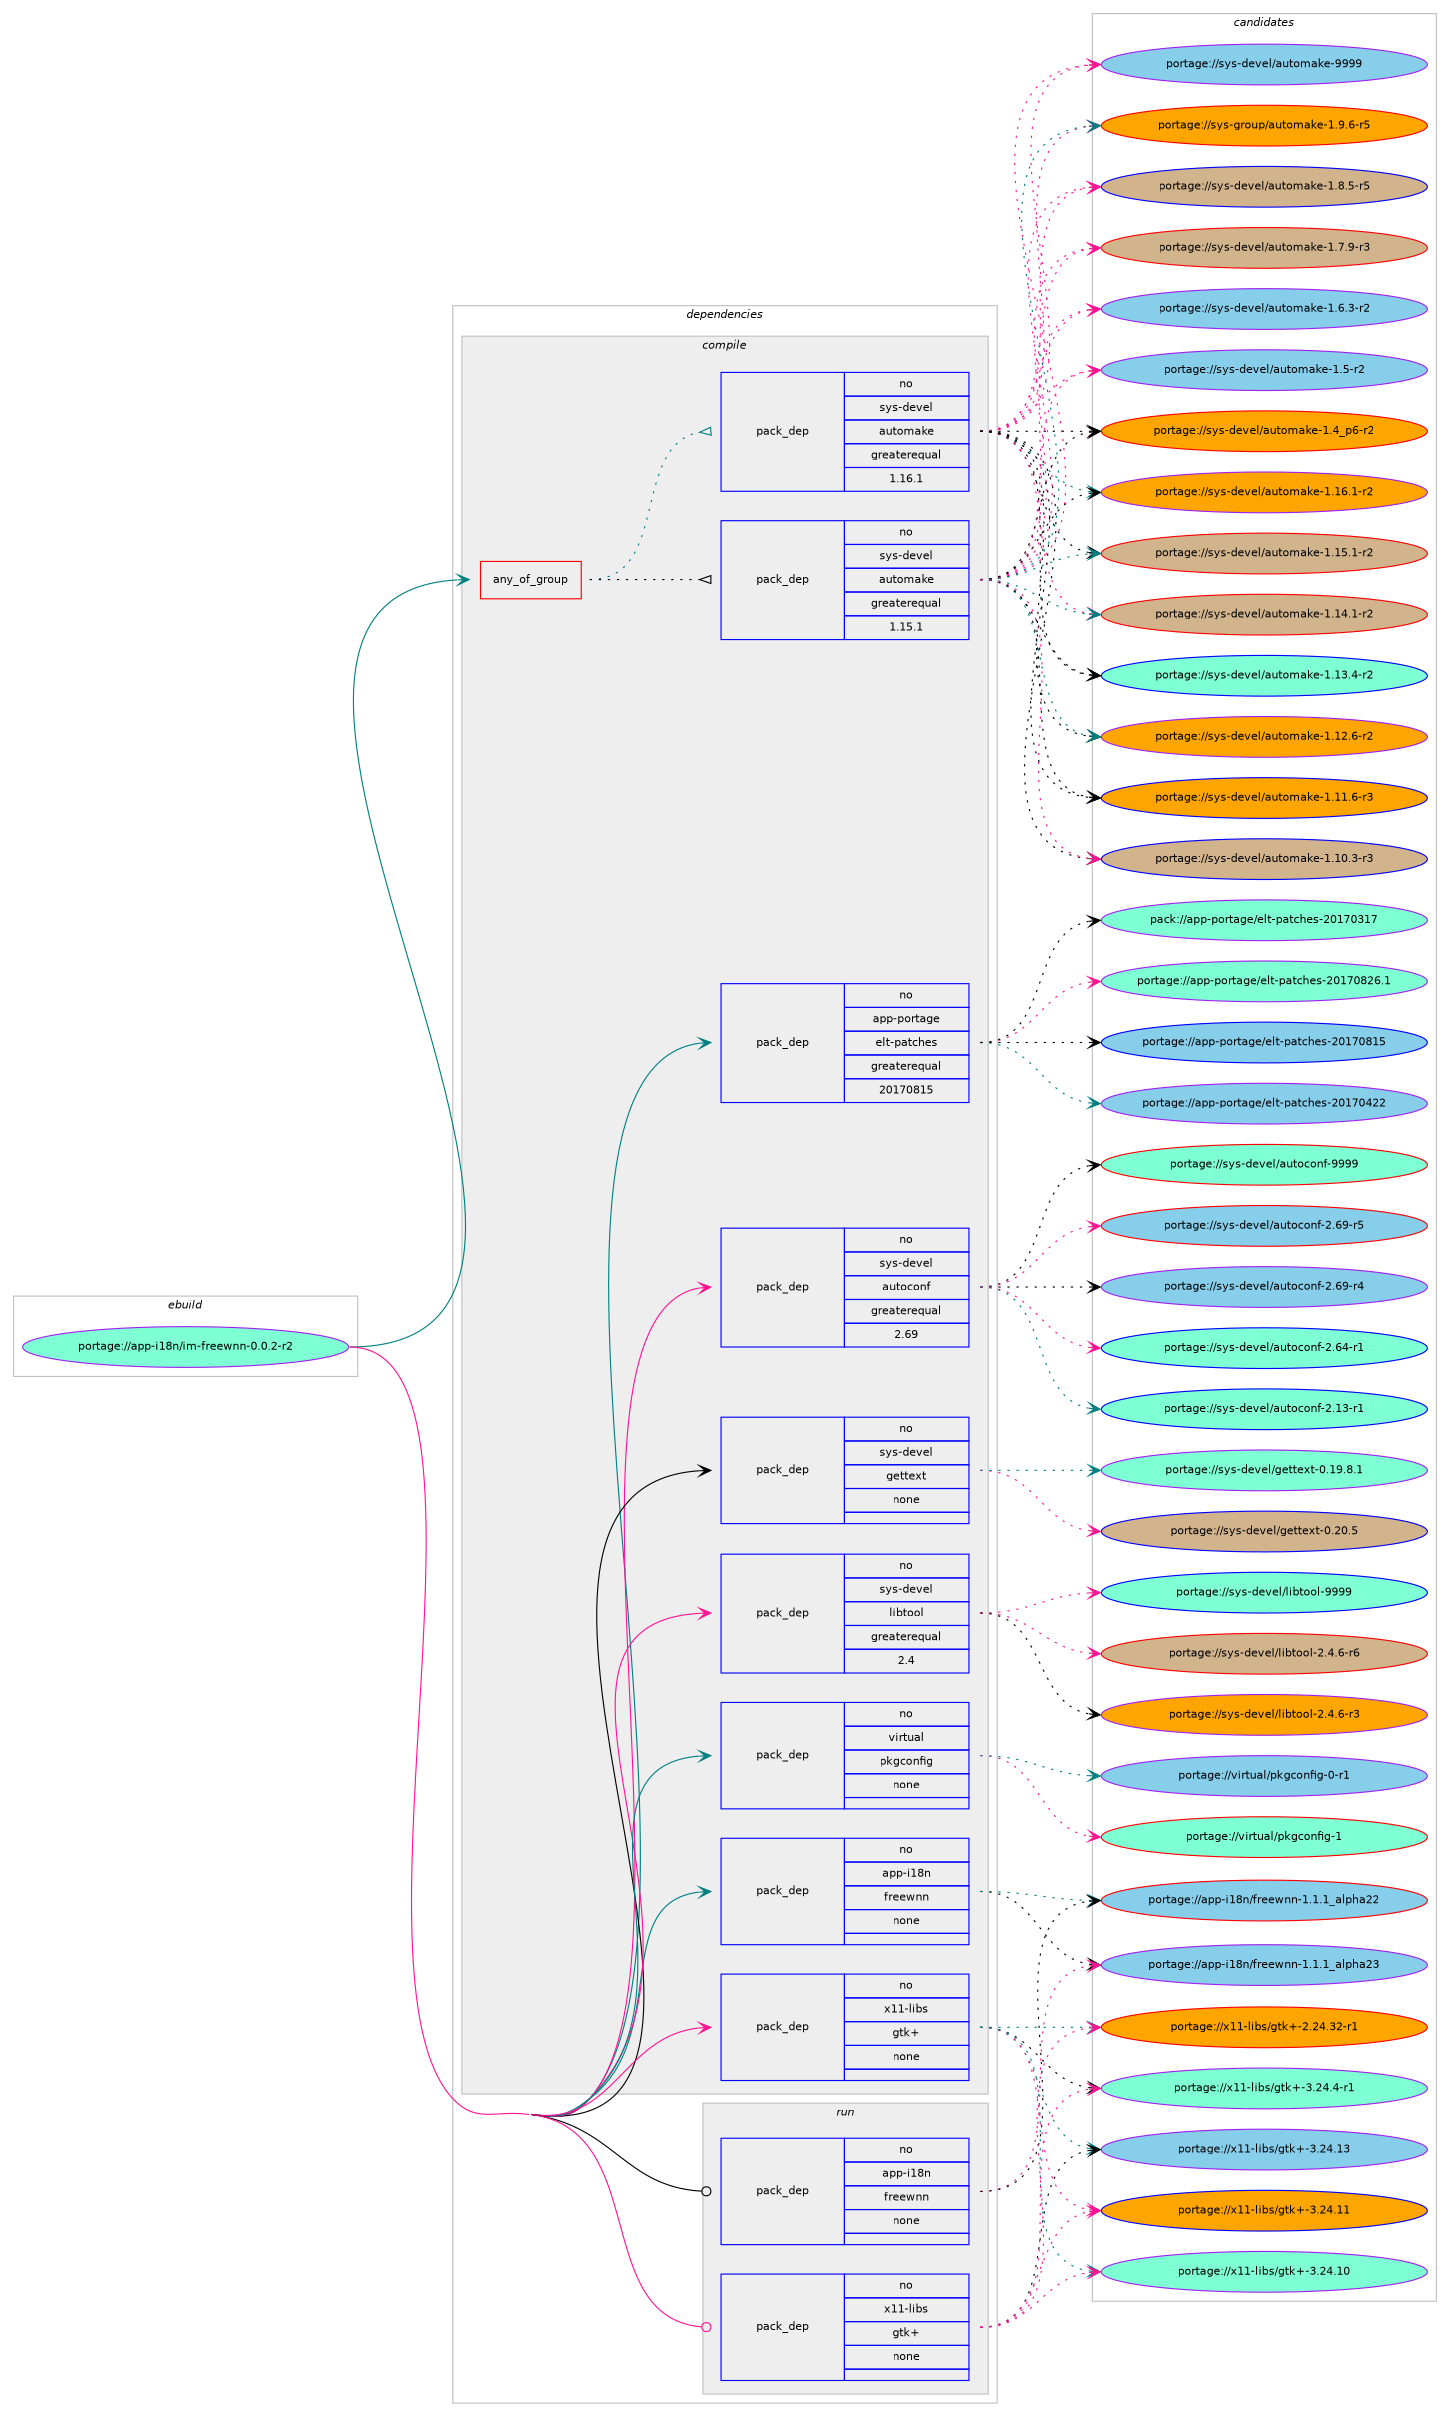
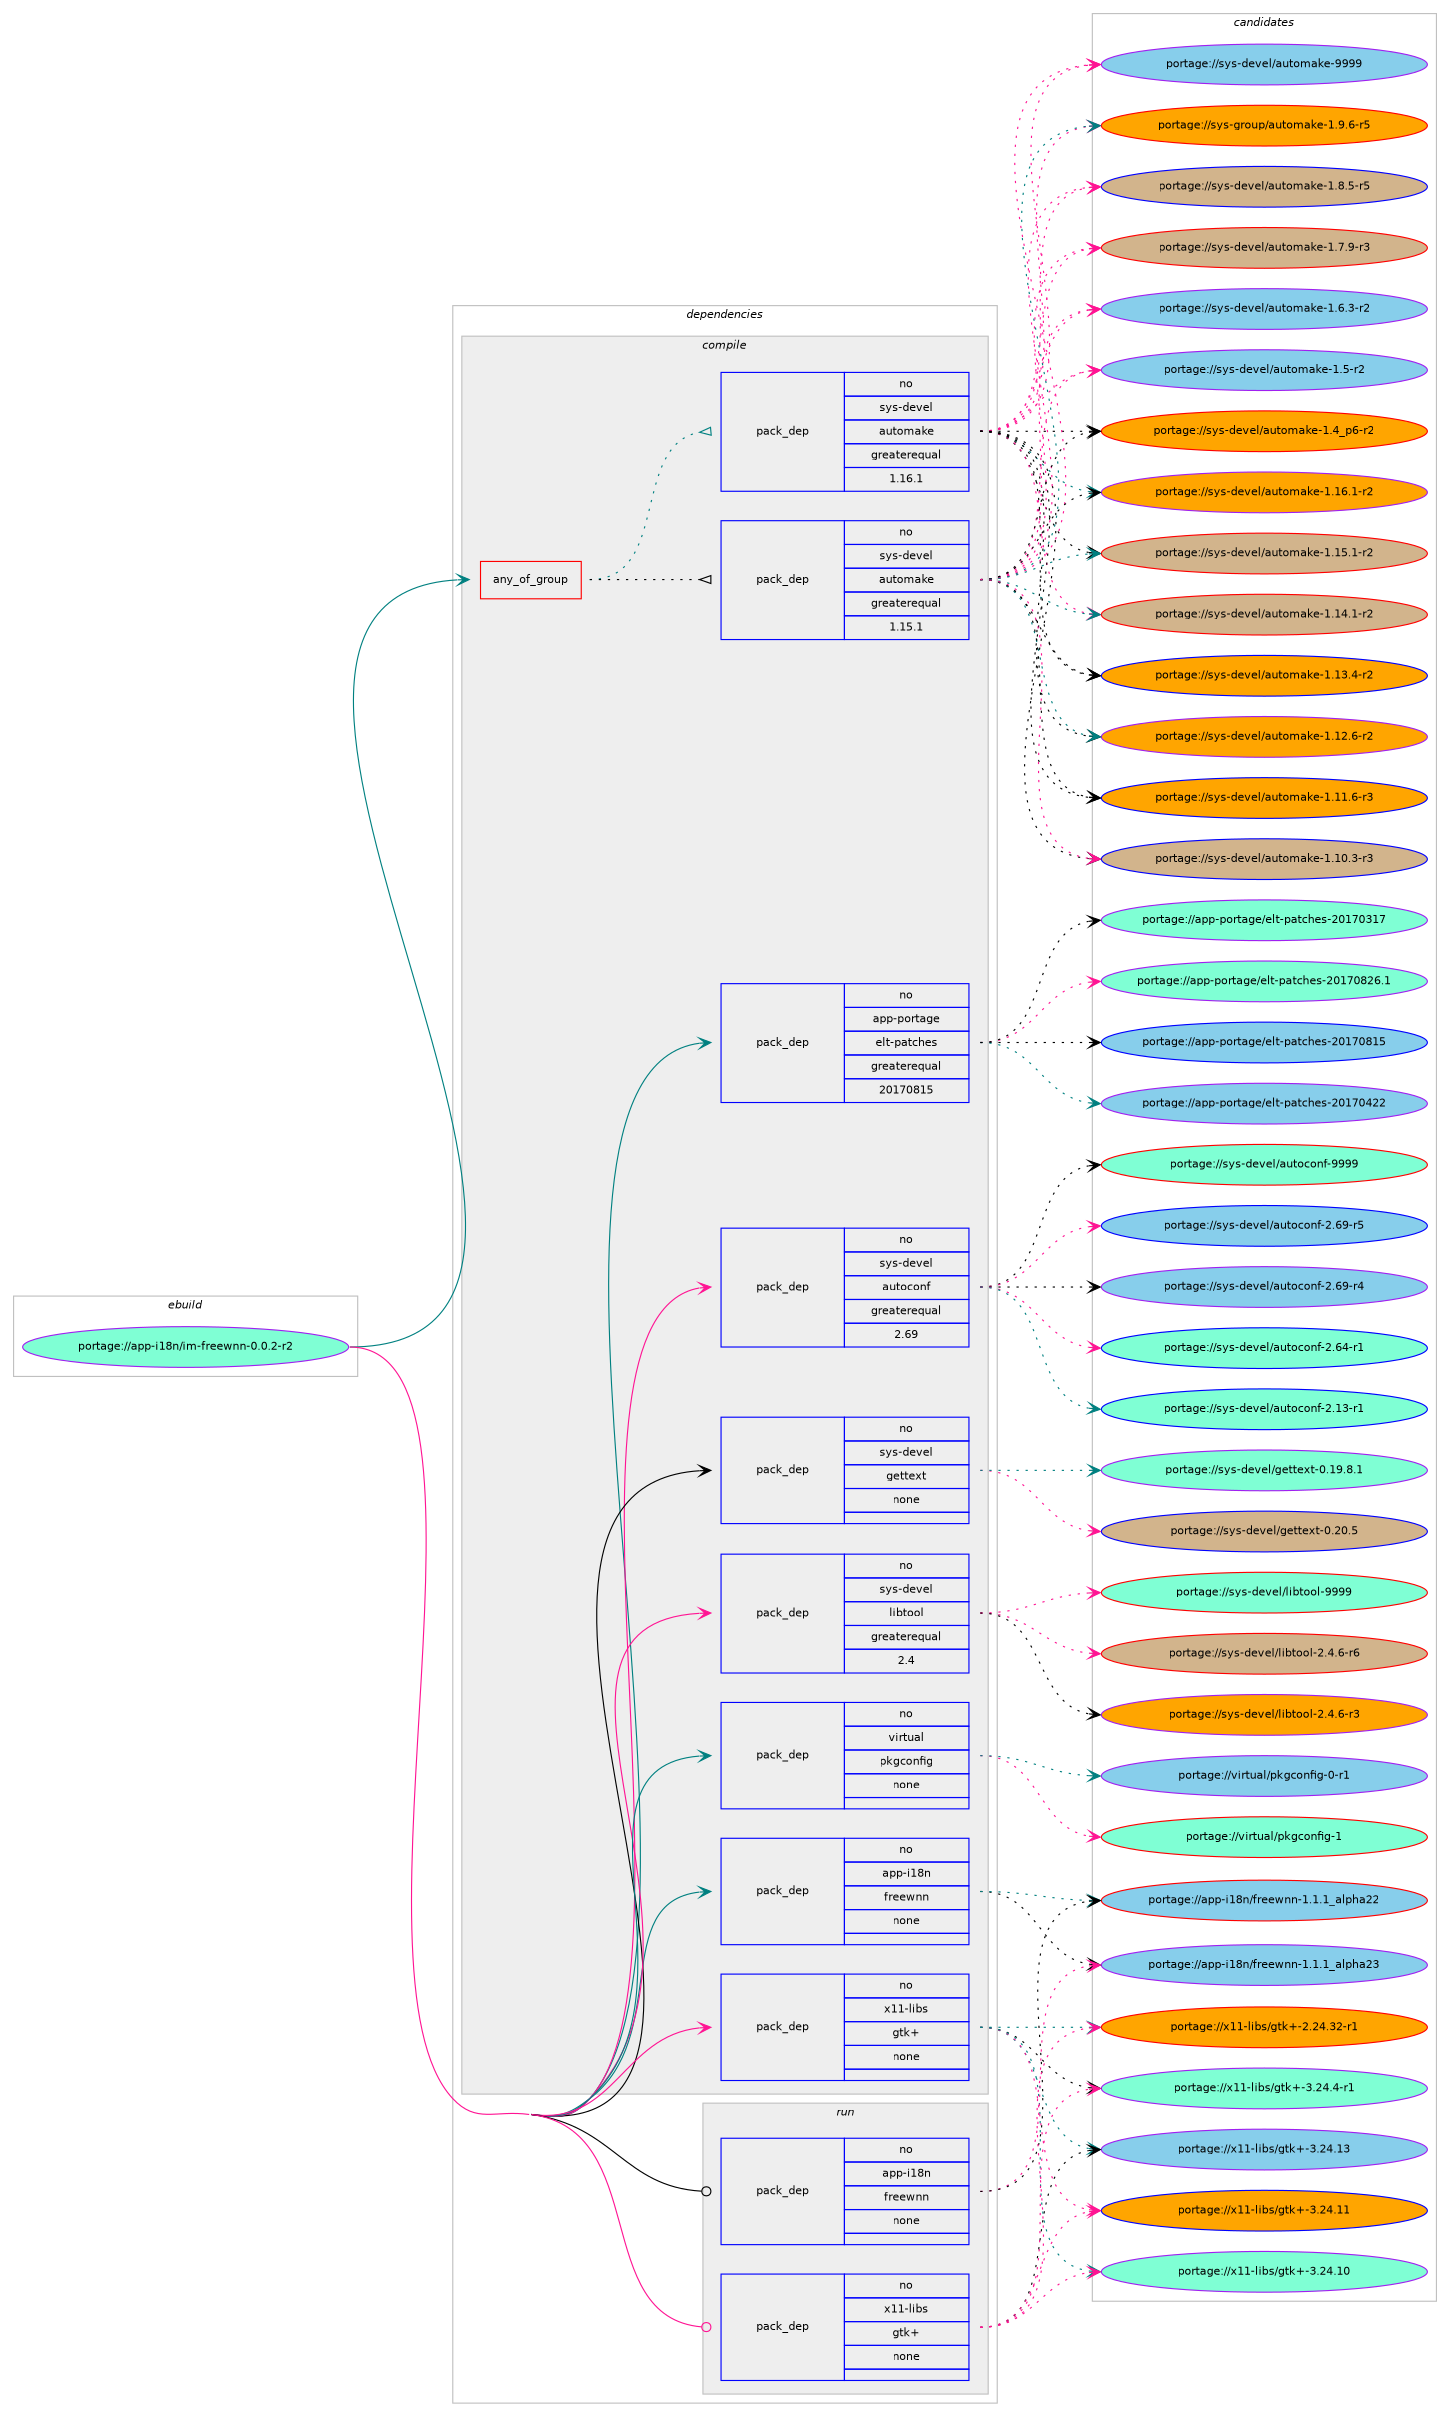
(1264, 676) -> (1264, 676)
(1264, 920) -> (1264, 920)
(1264, 1226) -> (1264, 1226)
(1264, 1593) -> (1264, 1593)
